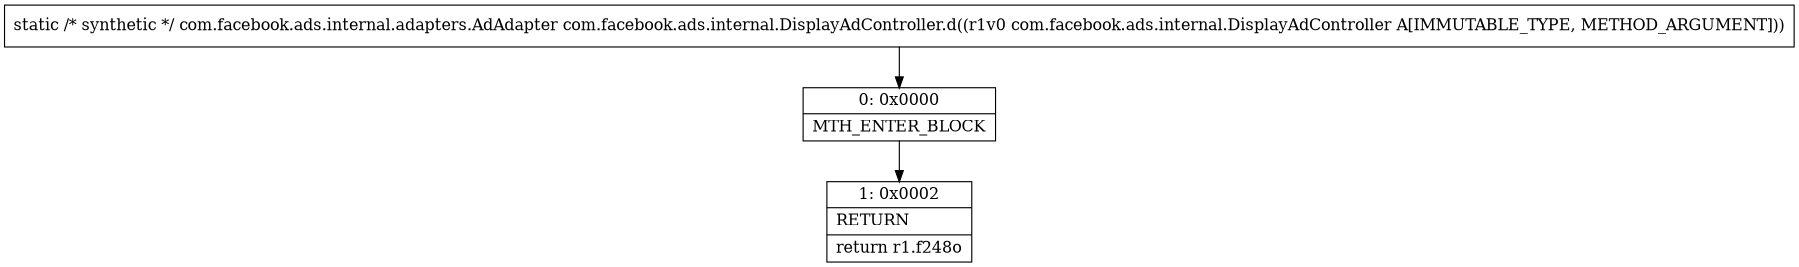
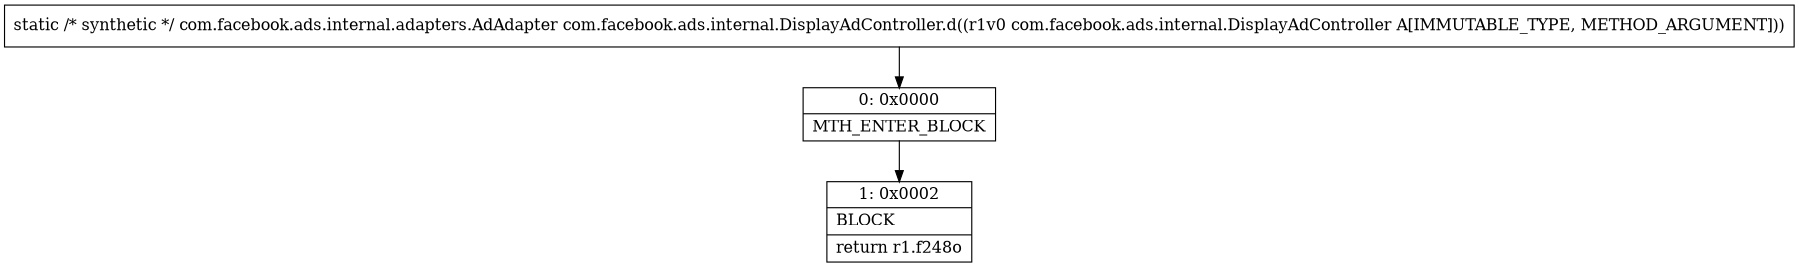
(873, 221) -> (865, 221)
